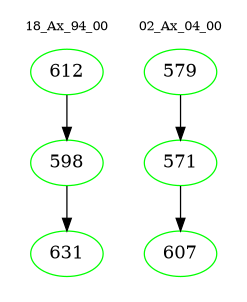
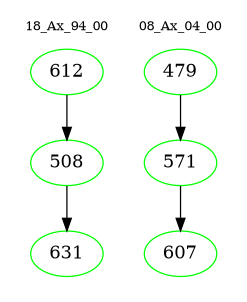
(181, 27) -> (181, 27)
(181, 72) -> (181, 72)
(67, 163) -> (67, 163)
